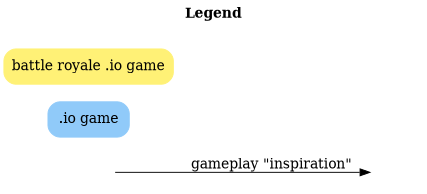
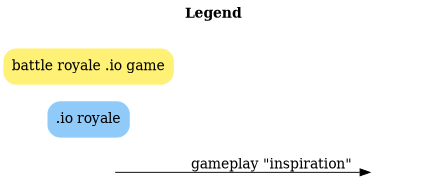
(89, 119) -> (89, 119)
